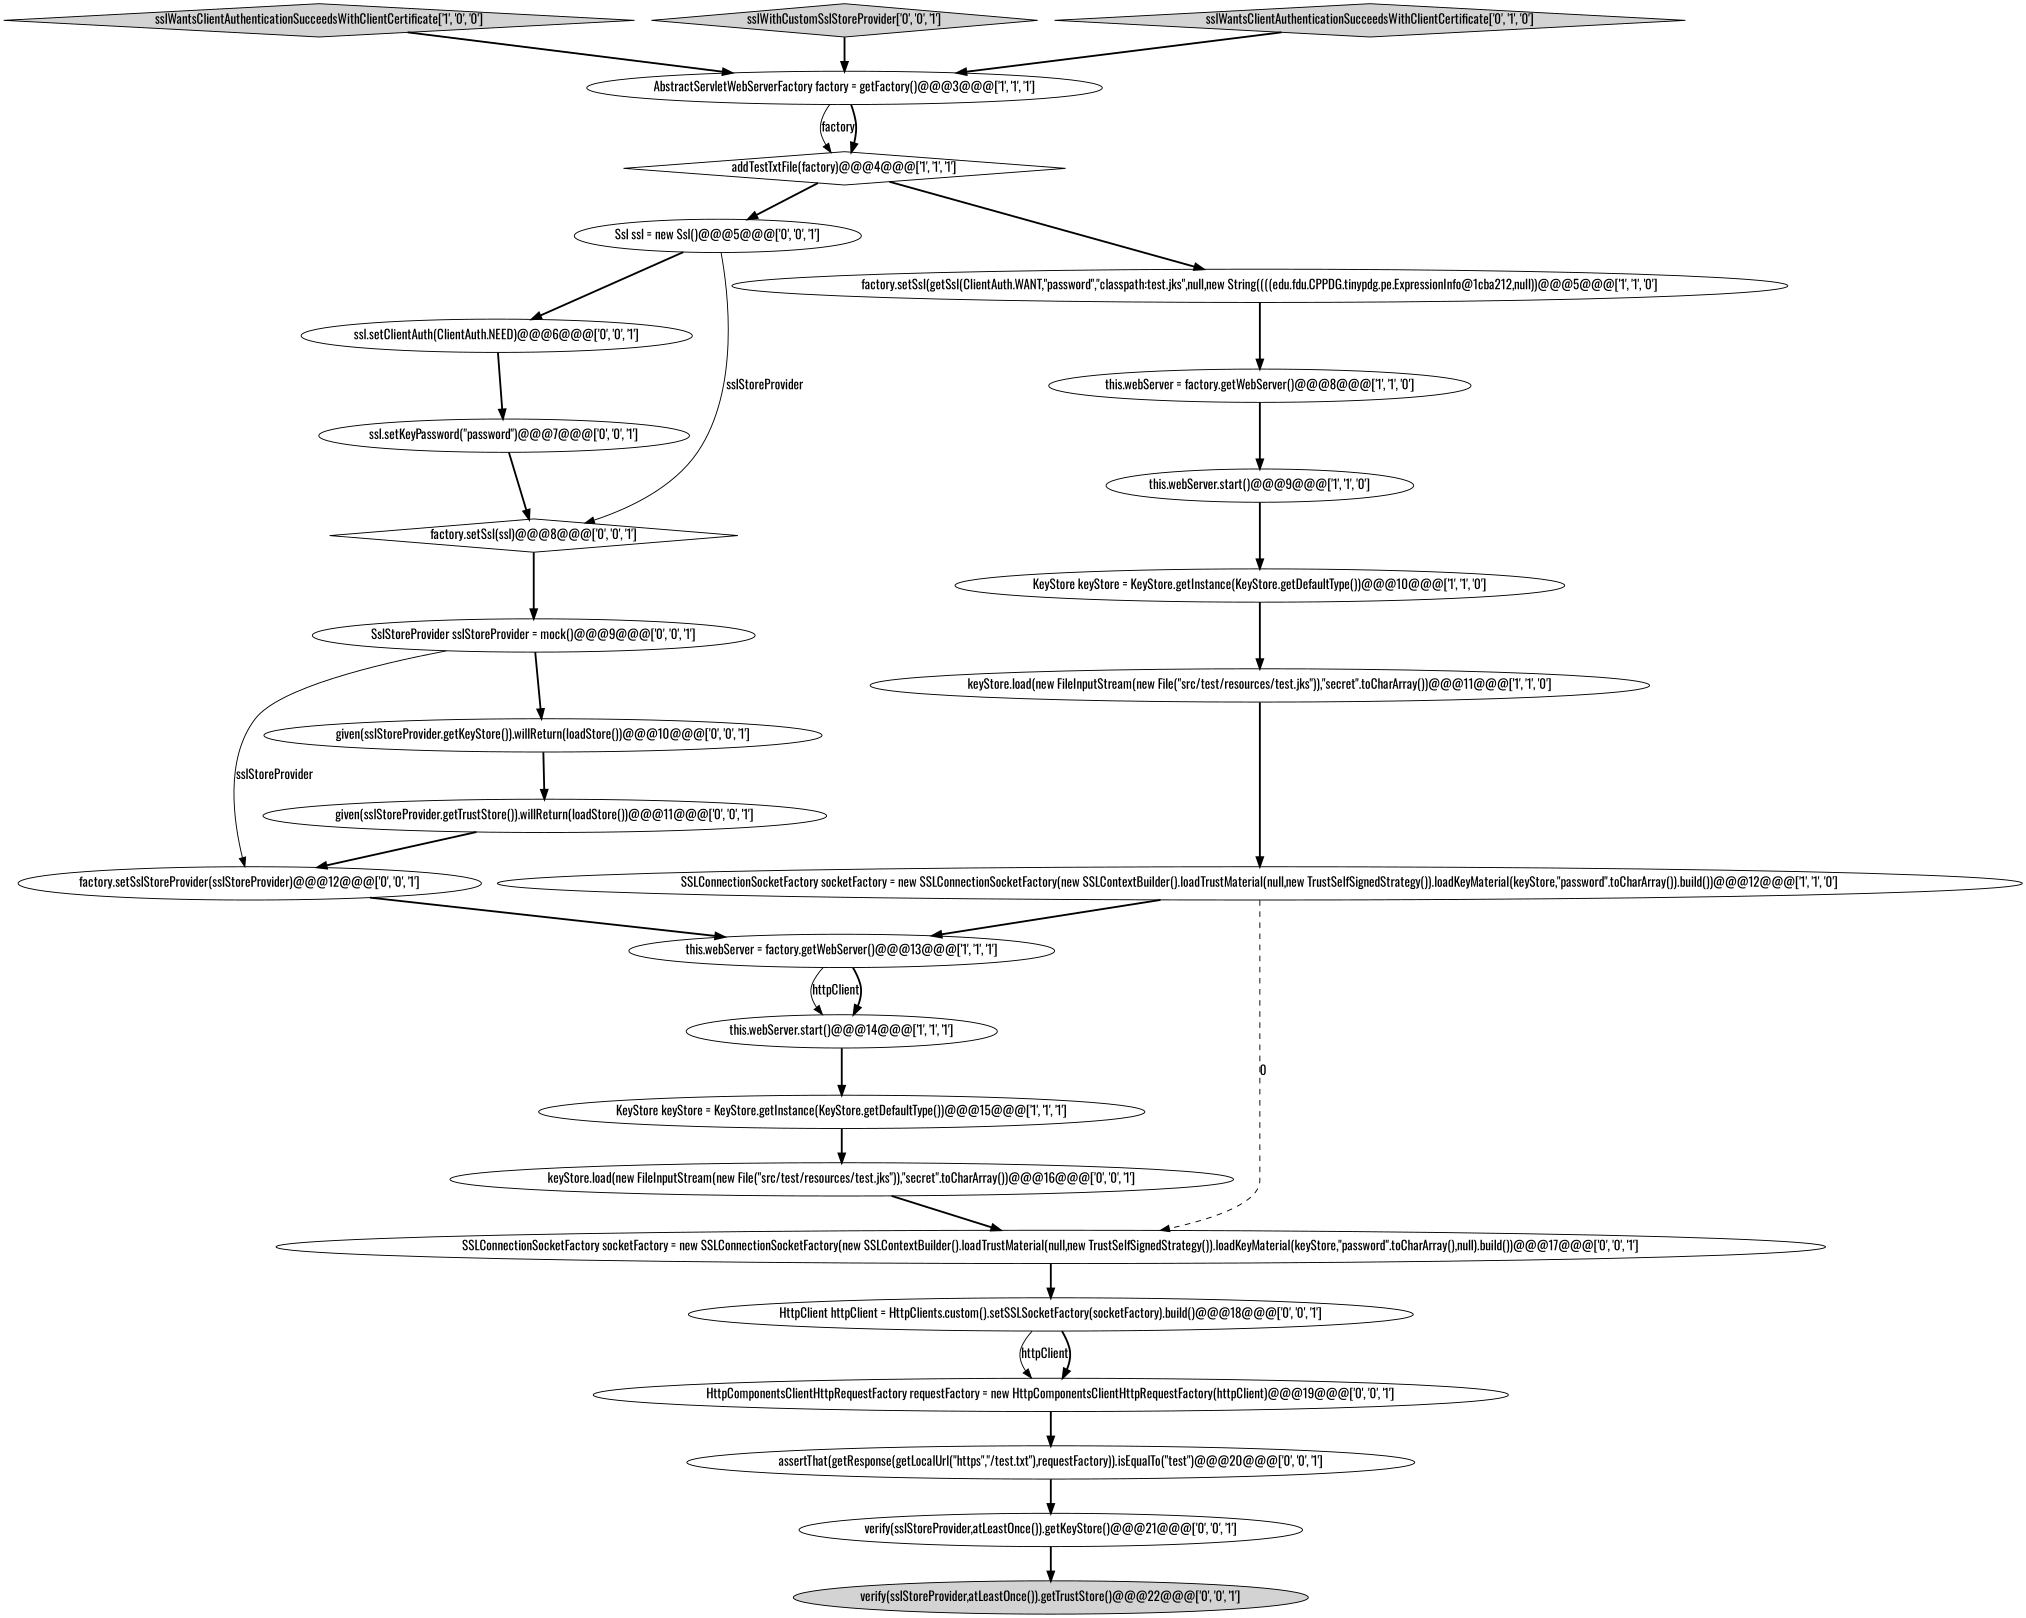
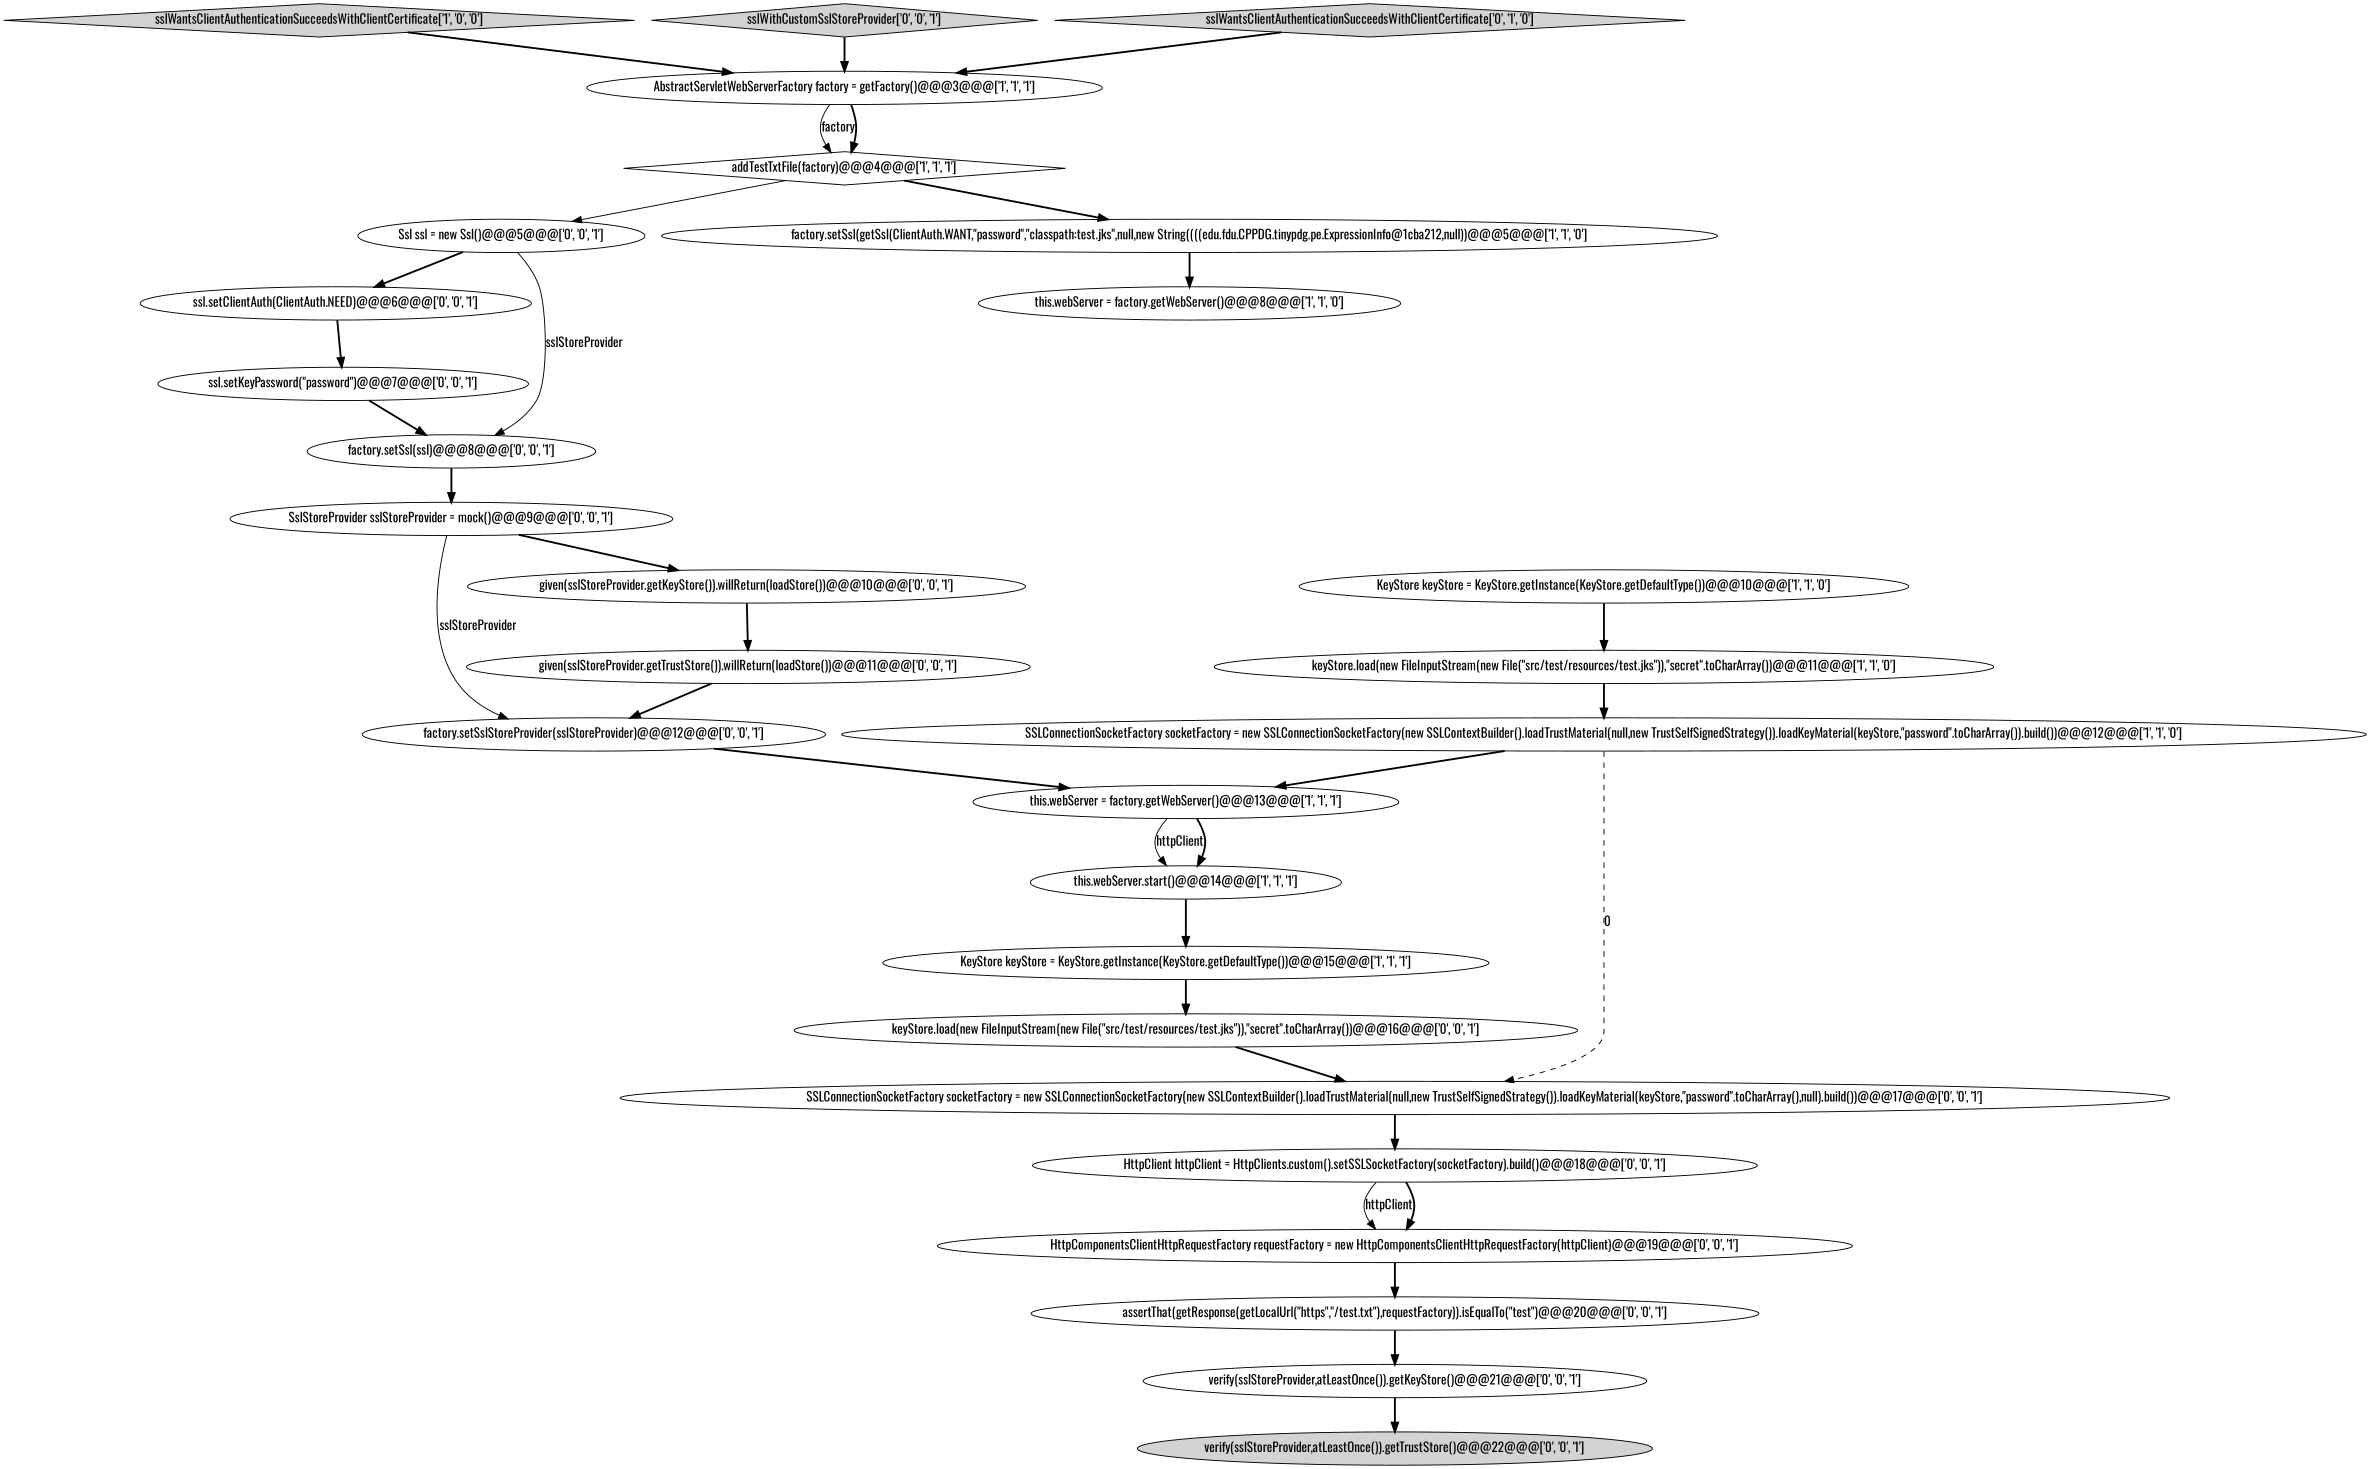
(787, 199) -> (684, 200)
(1260, 486) -> none
(534, 536) -> (451, 451)
